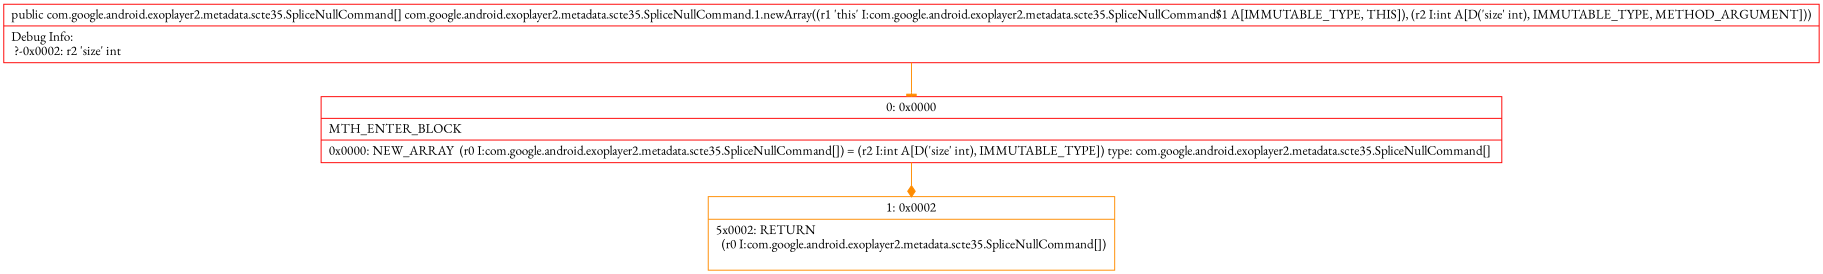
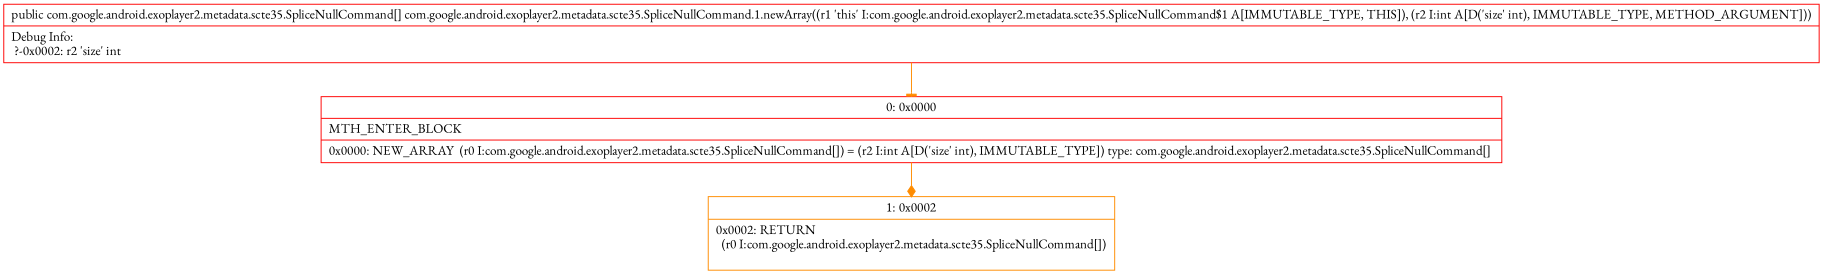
(769, 230) -> (769, 230)
